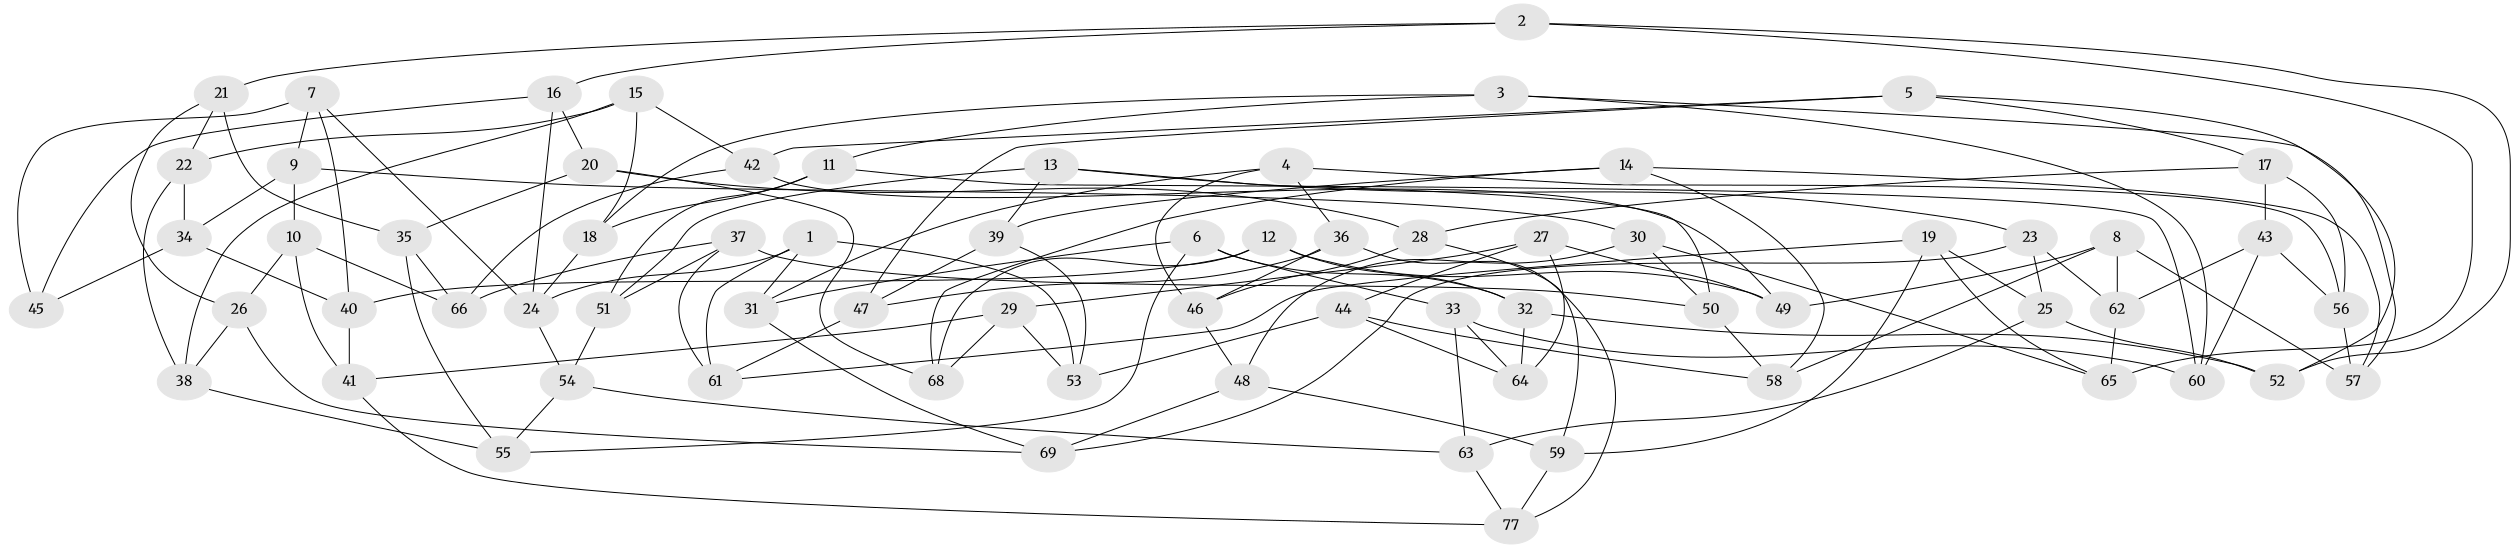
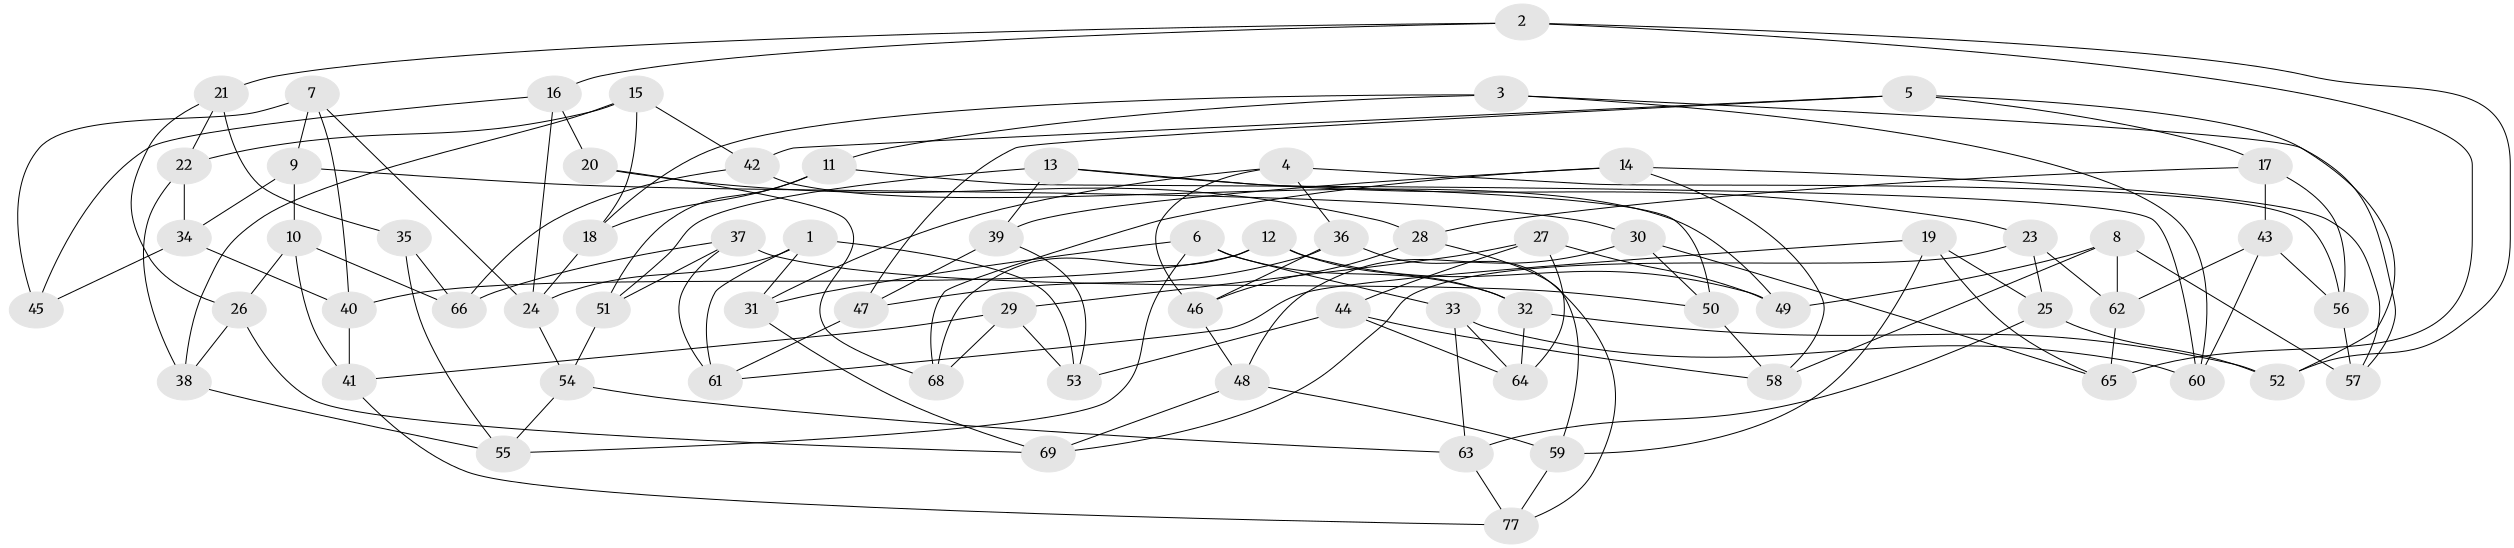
(497, 201) -> none
